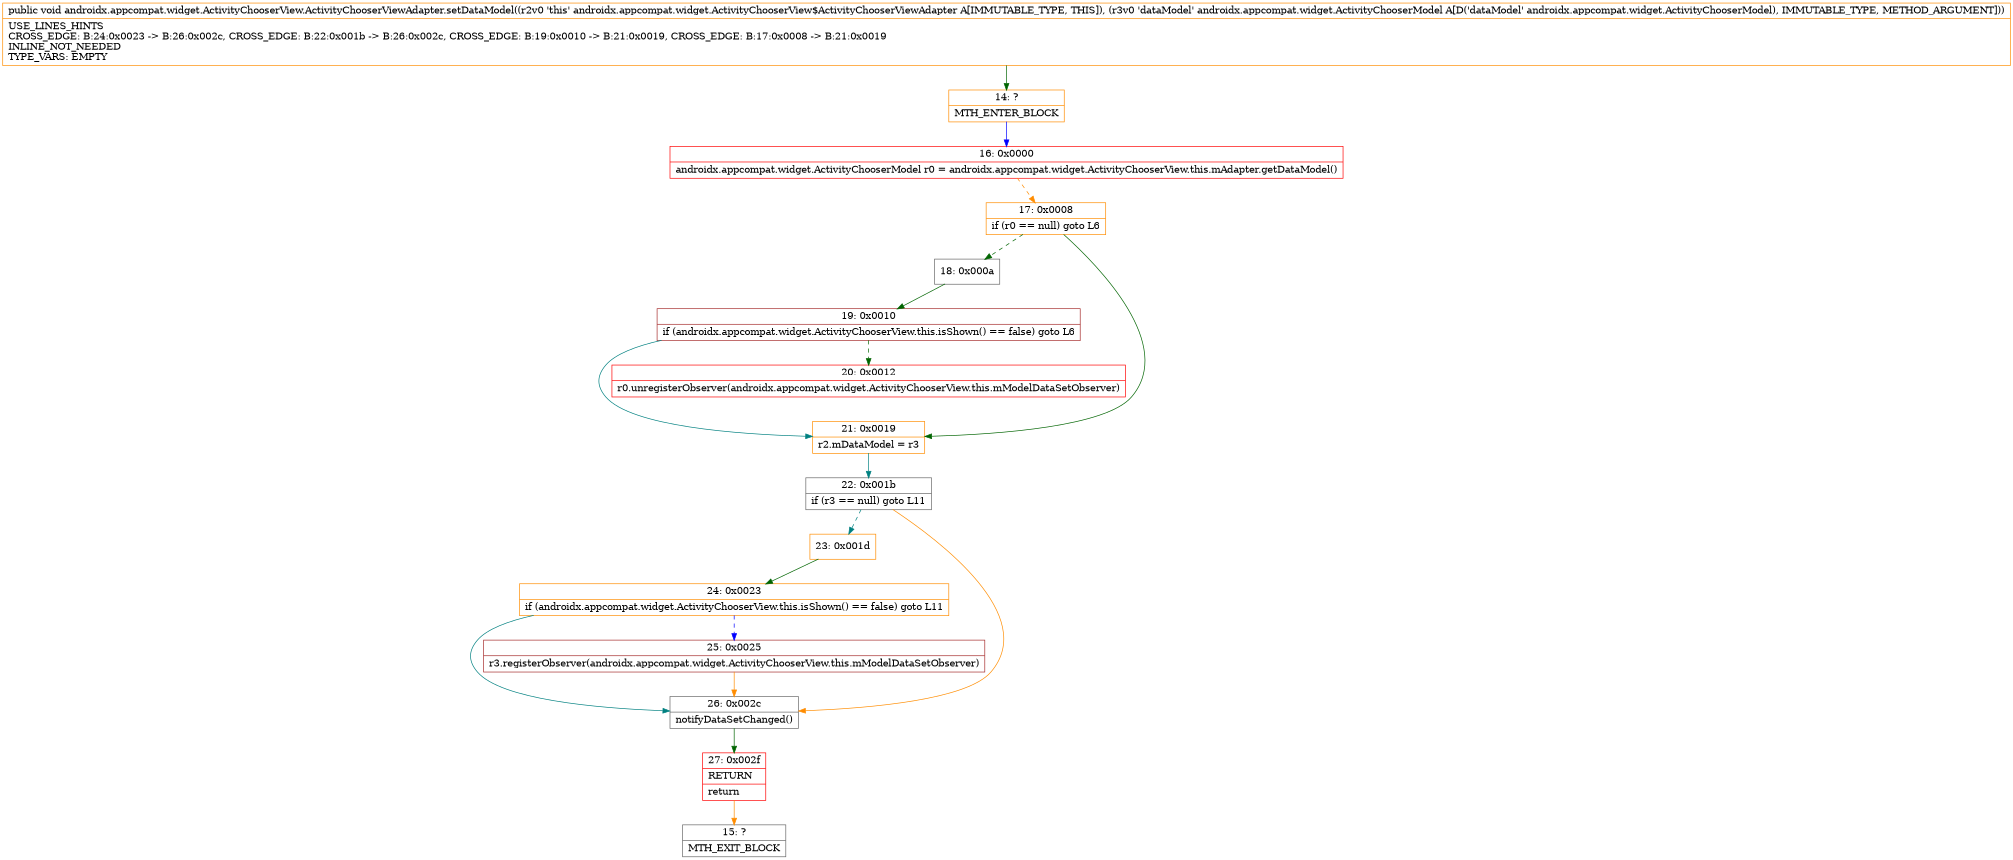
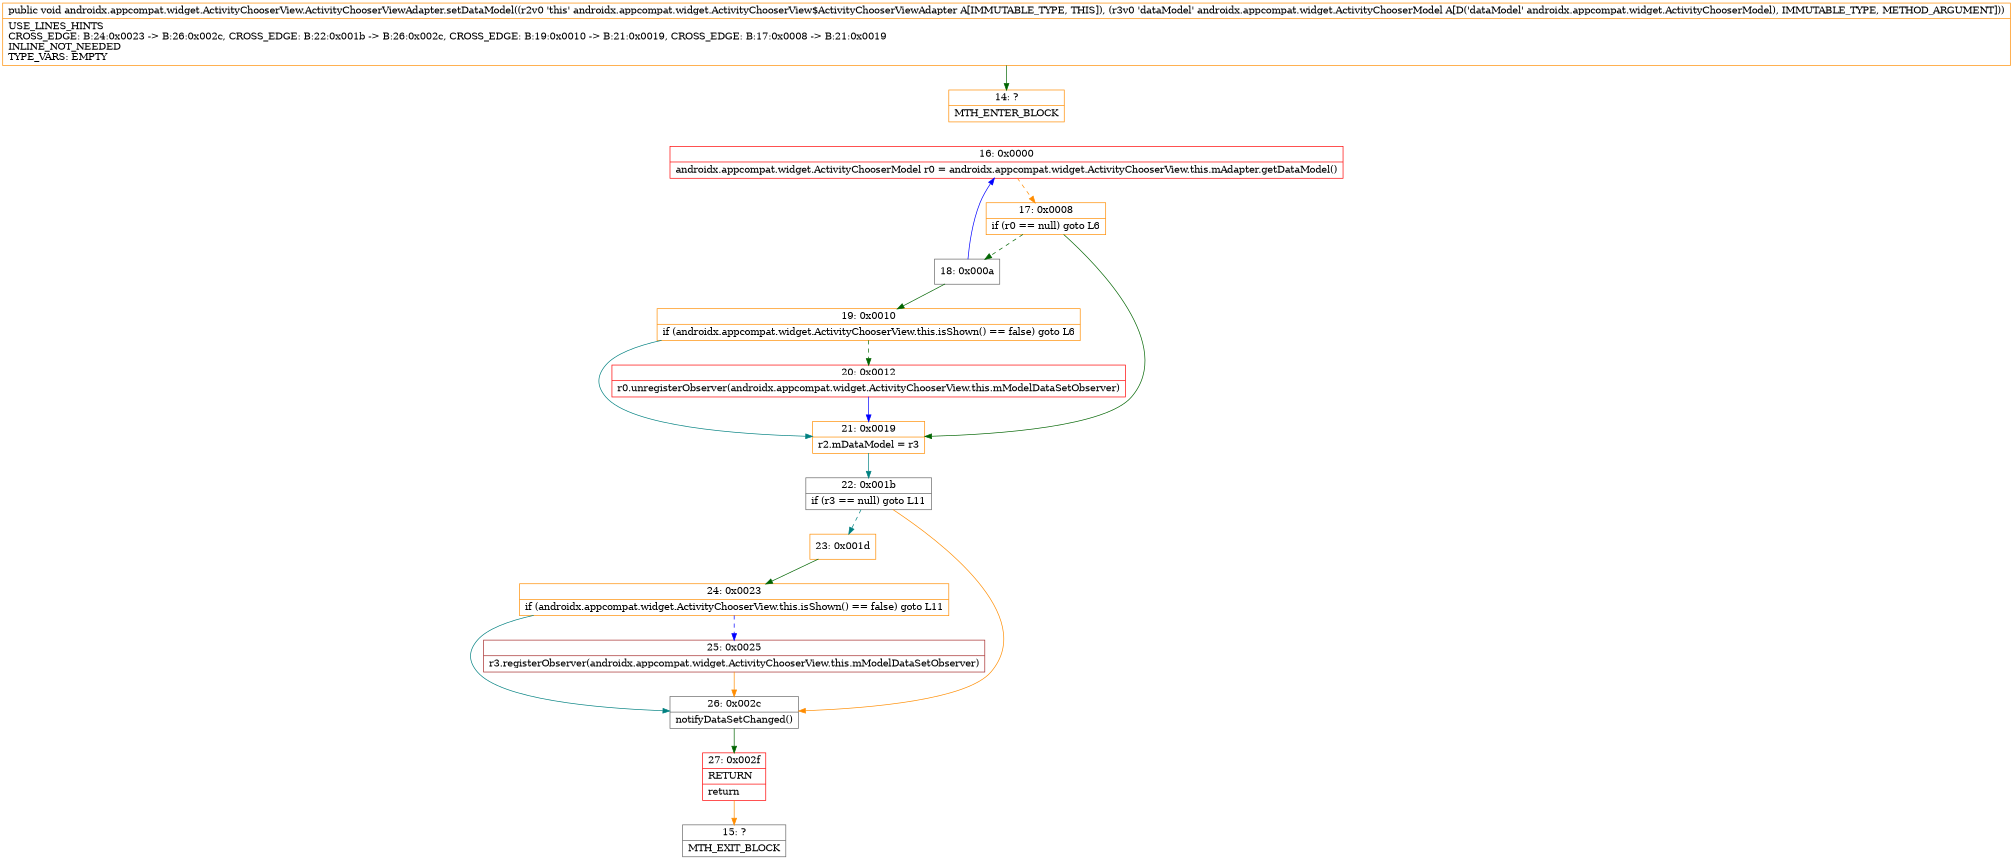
(1007, 131) -> (974, 220)
(869, 325) -> (869, 325)
none -> (869, 406)
